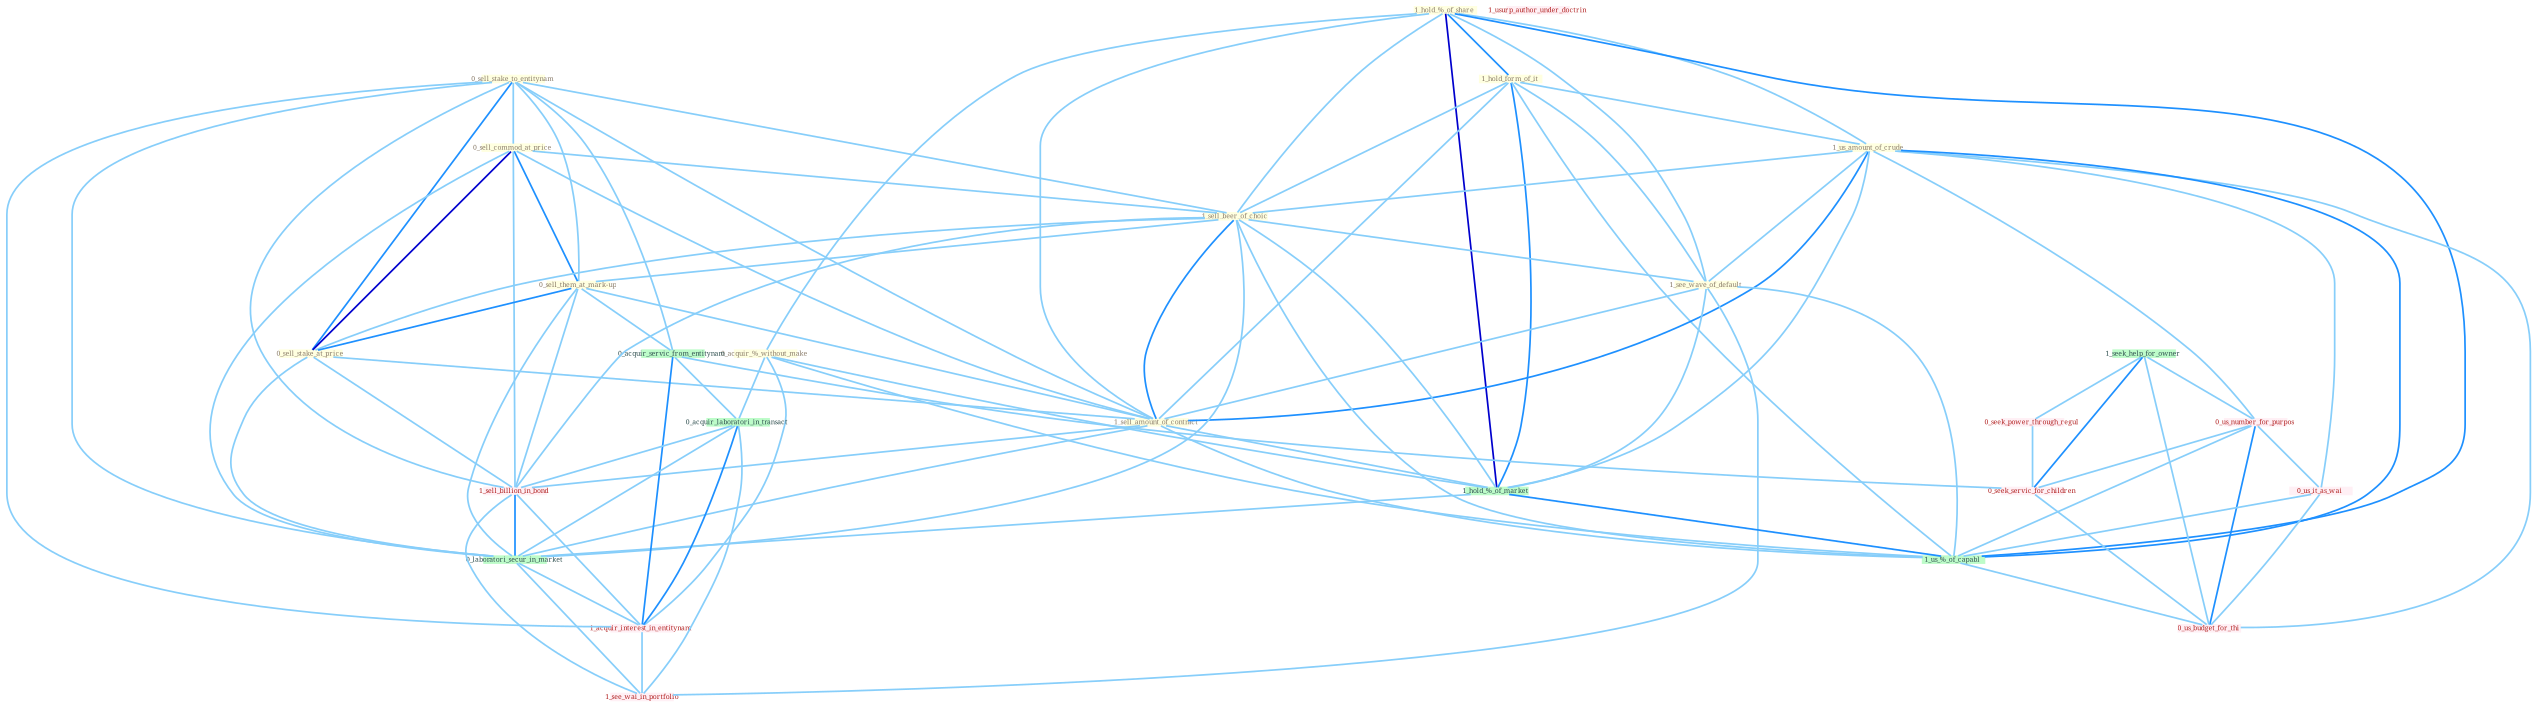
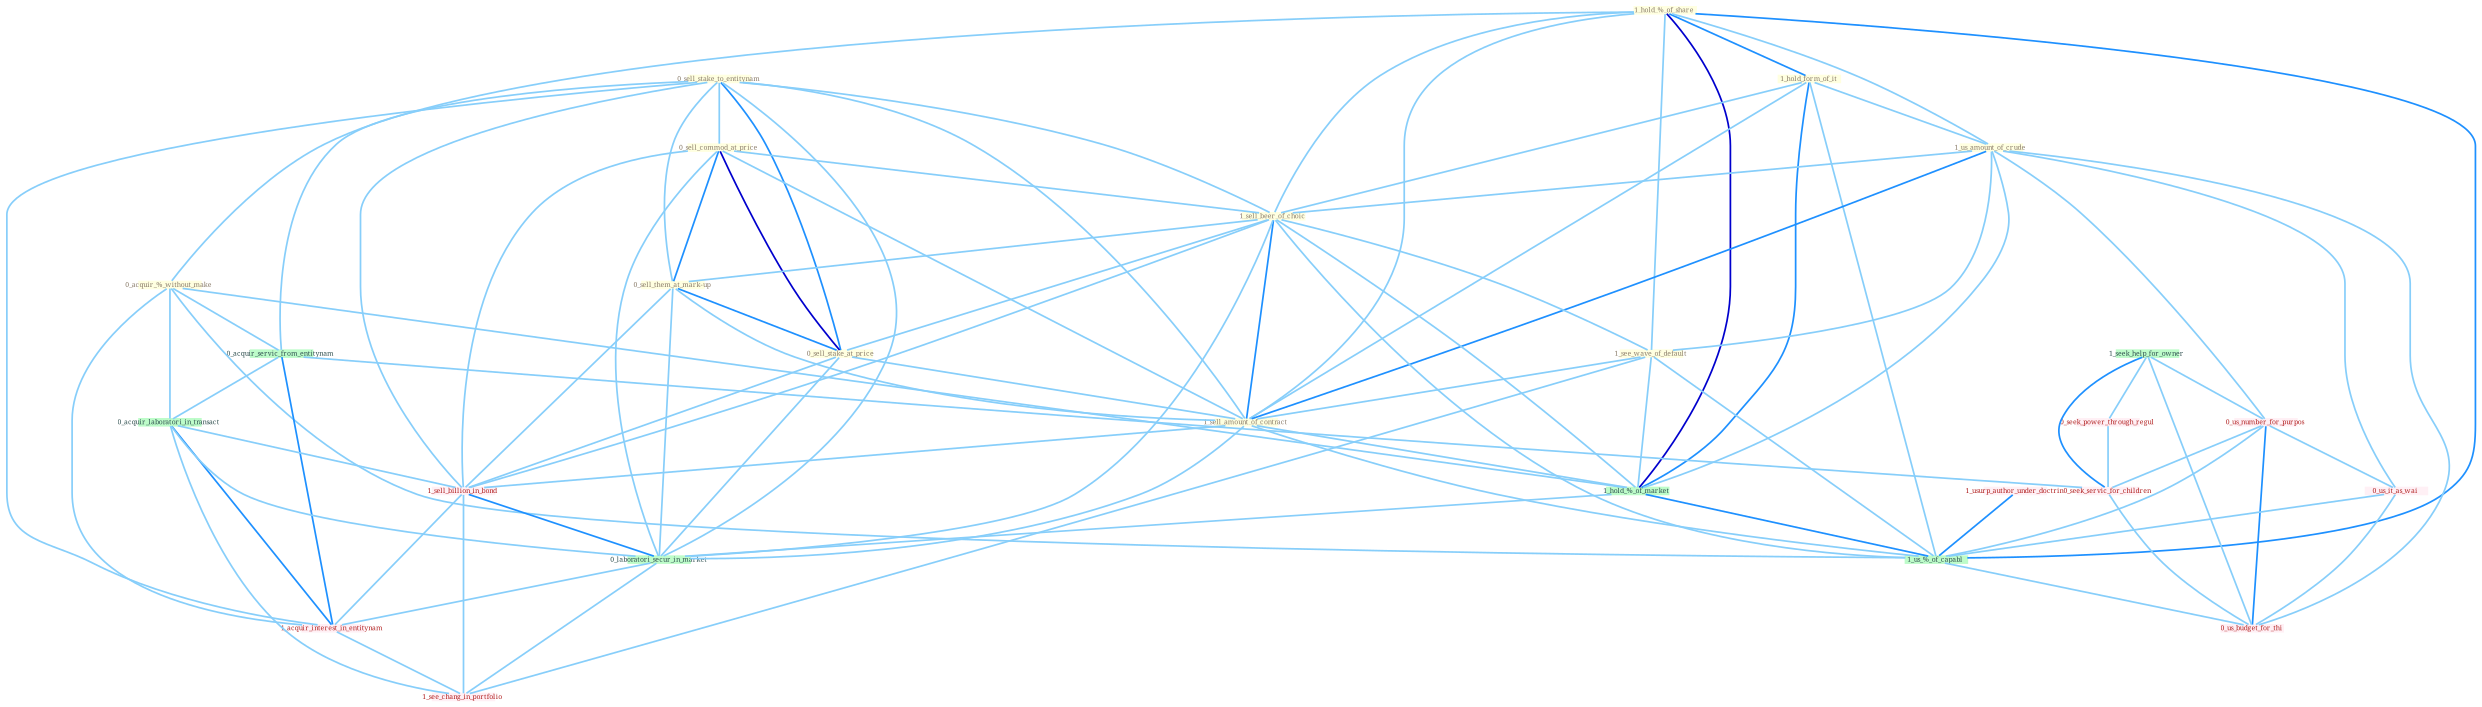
(1619, 163) -> none
(626, 320) -> (226, 319)
(2400, 321) -> (1976, 525)
(642, 697) -> (464, 697)
